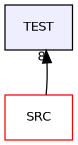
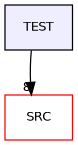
(47, 79) -> (30, 66)
